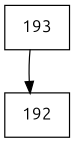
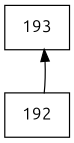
(29, 65) -> (45, 77)
